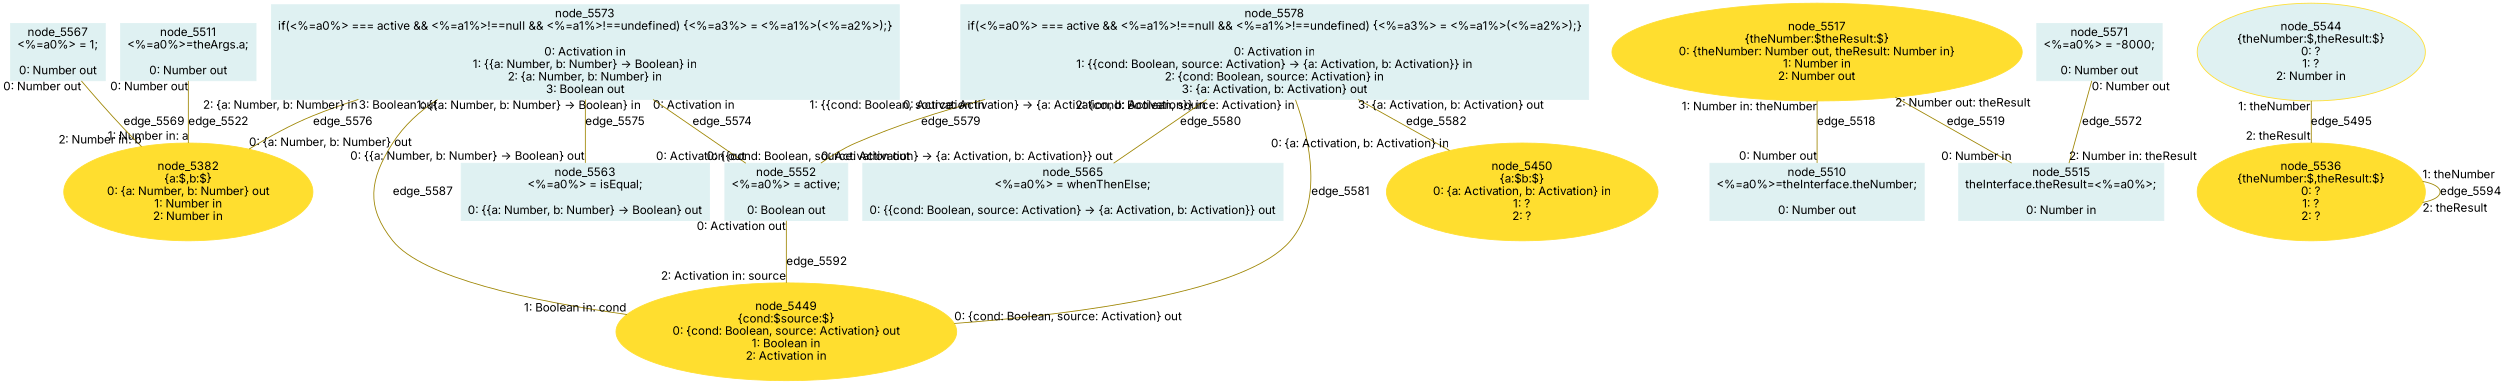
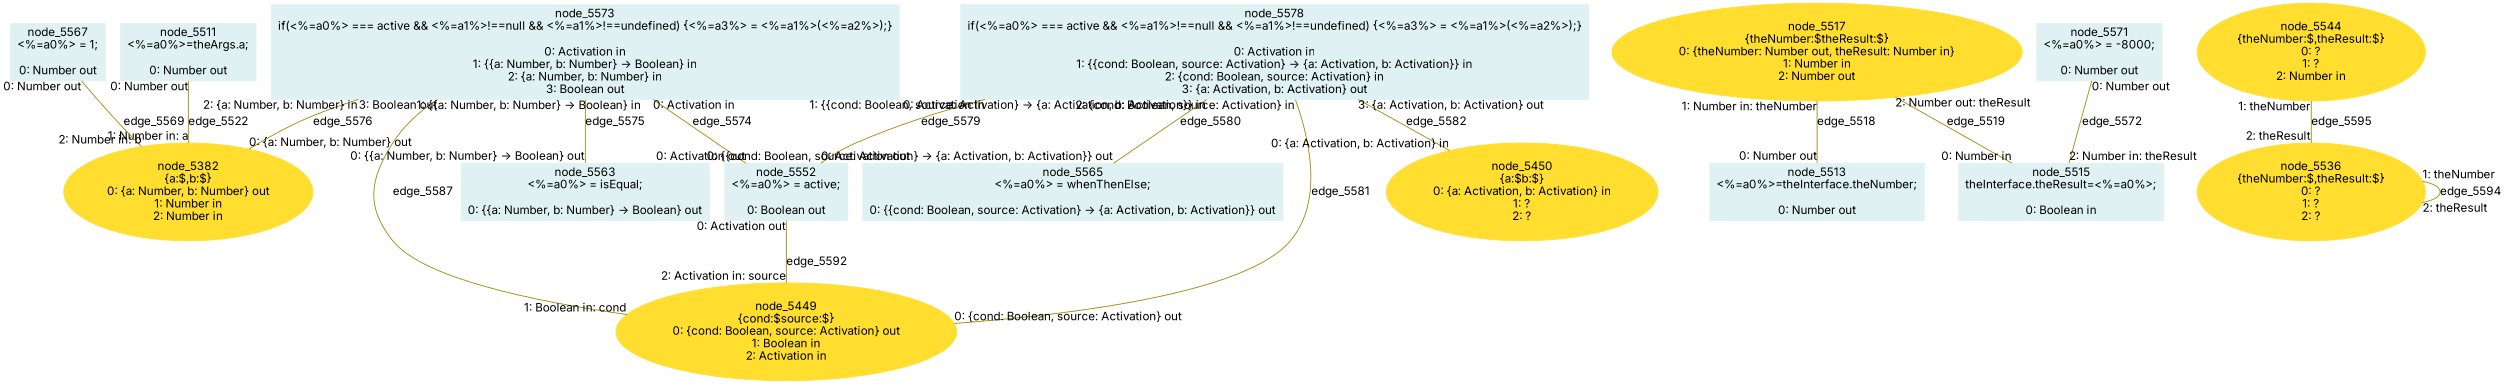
(2311, 52) -> (2311, 52)
(2342, 122) -> (2342, 122)
(1817, 192) -> (1817, 192)
(2061, 192) -> (2061, 192)
